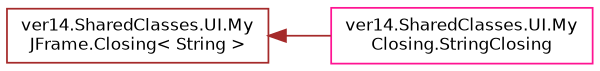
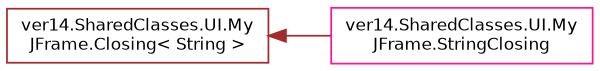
(462, 36) -> (462, 36)
